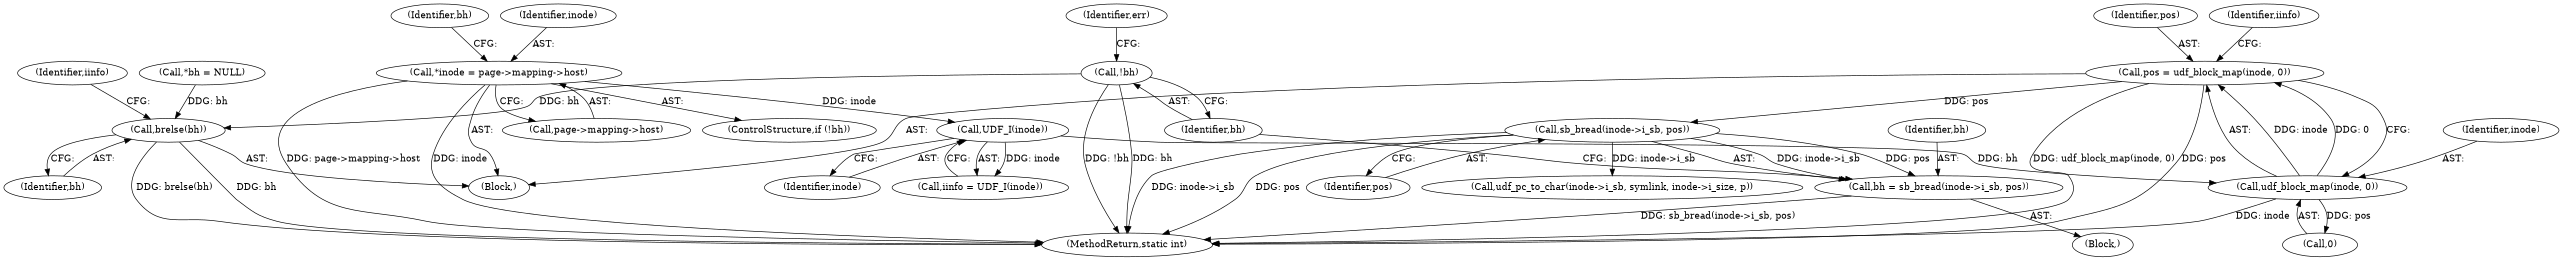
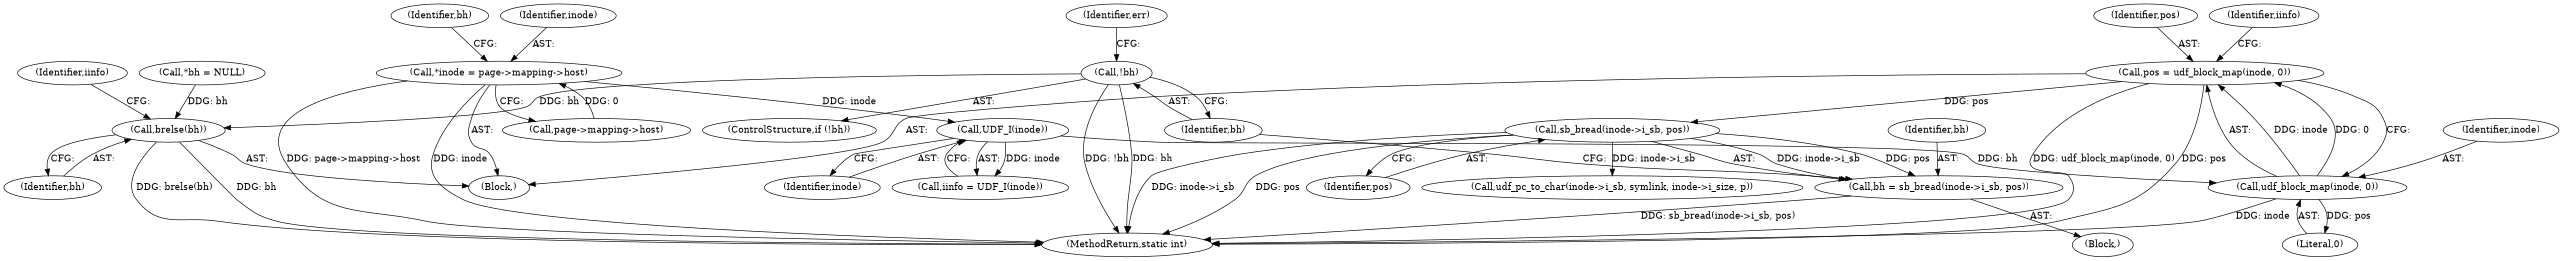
(643, 101) -> (967, 99)
(602, 102) -> (602, 102)
(2320, 245) -> (2320, 245)
